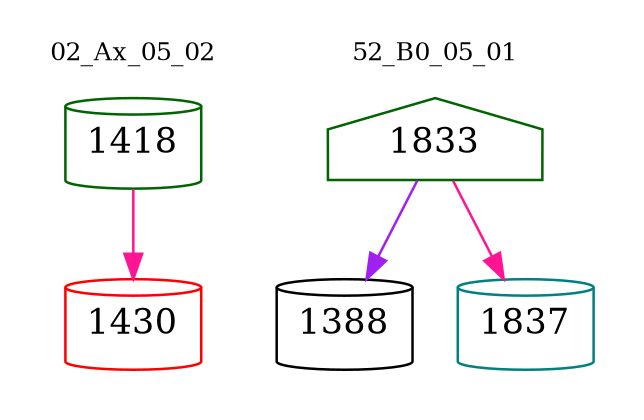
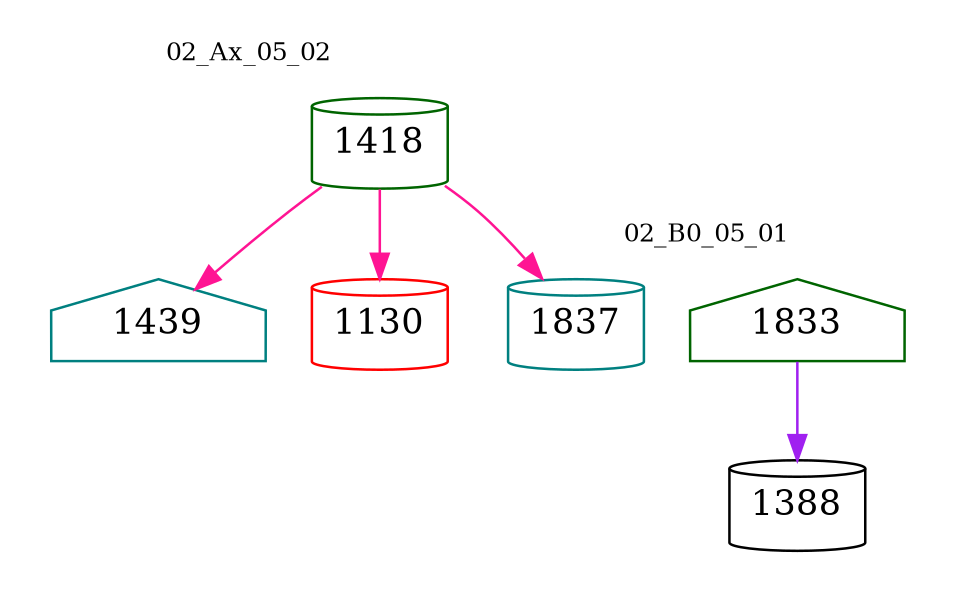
(435, 54) -> (707, 235)
(473, 219) -> (505, 237)
(133, 324) -> (380, 324)
none -> (158, 324)
